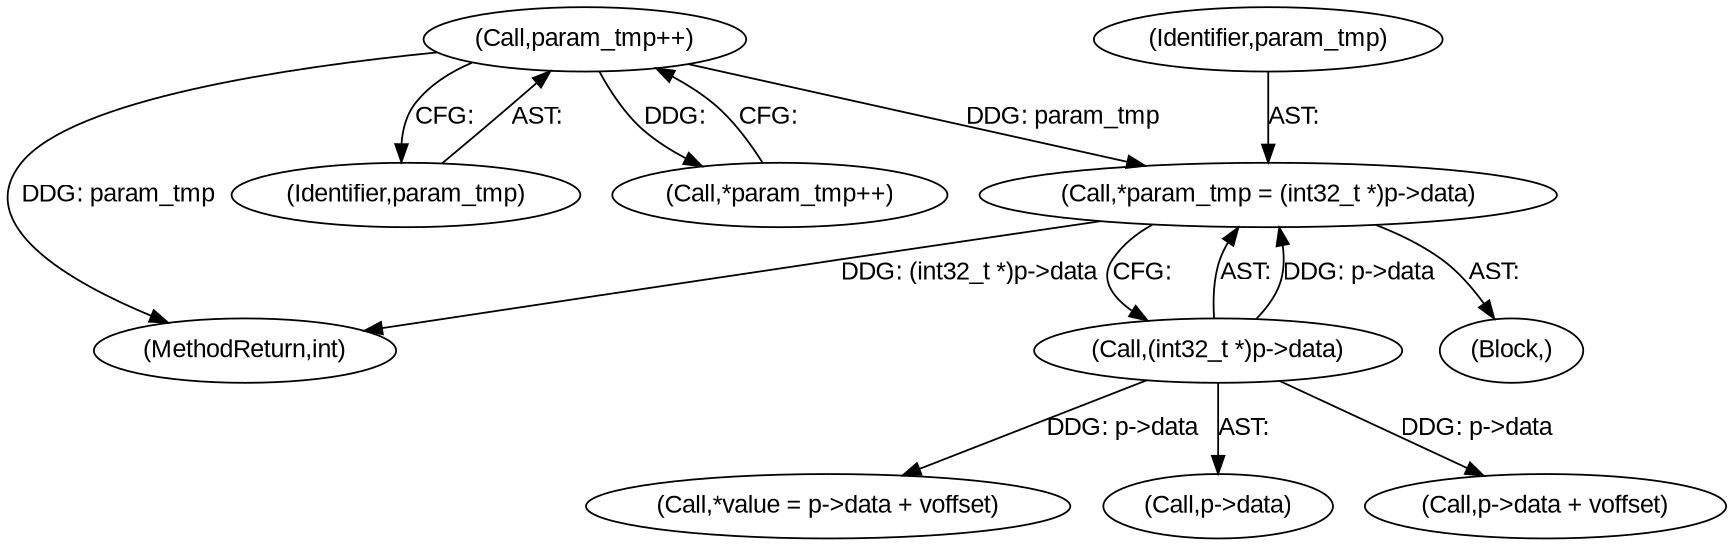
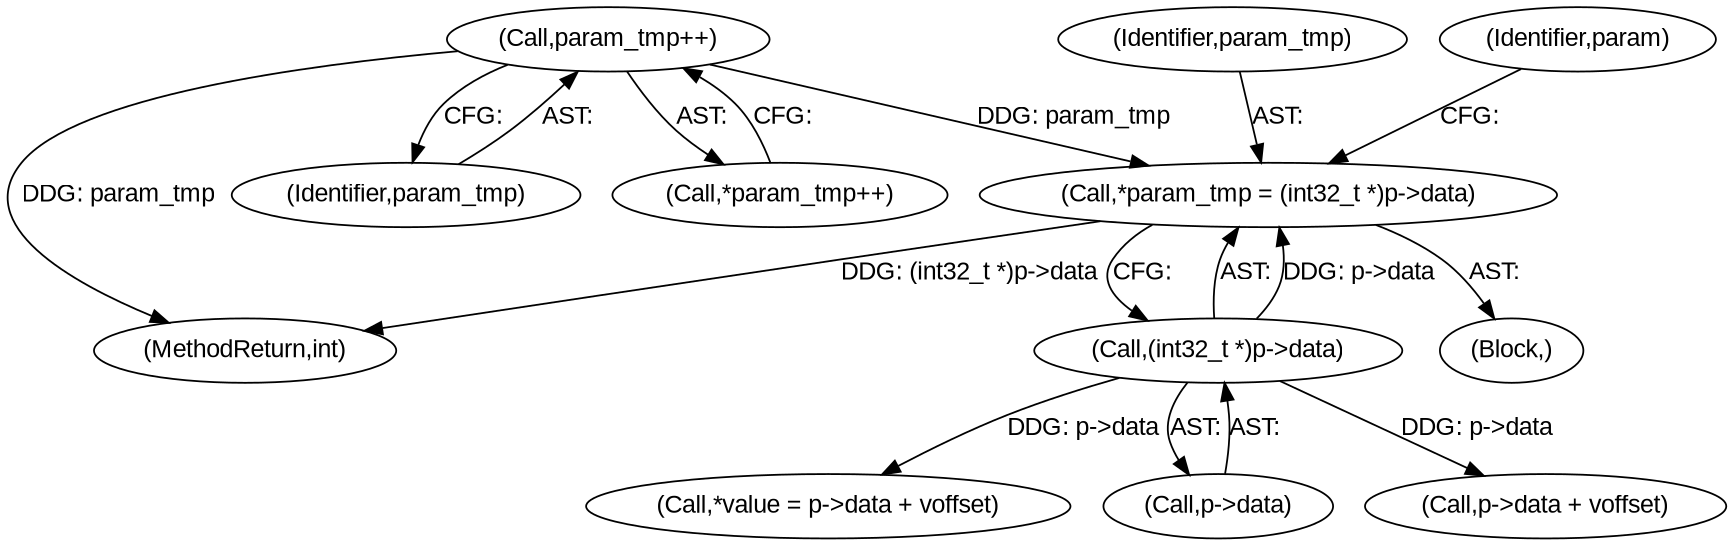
none -> (1578, 39)
(679, 117) -> (706, 117)
none -> (1229, 437)
